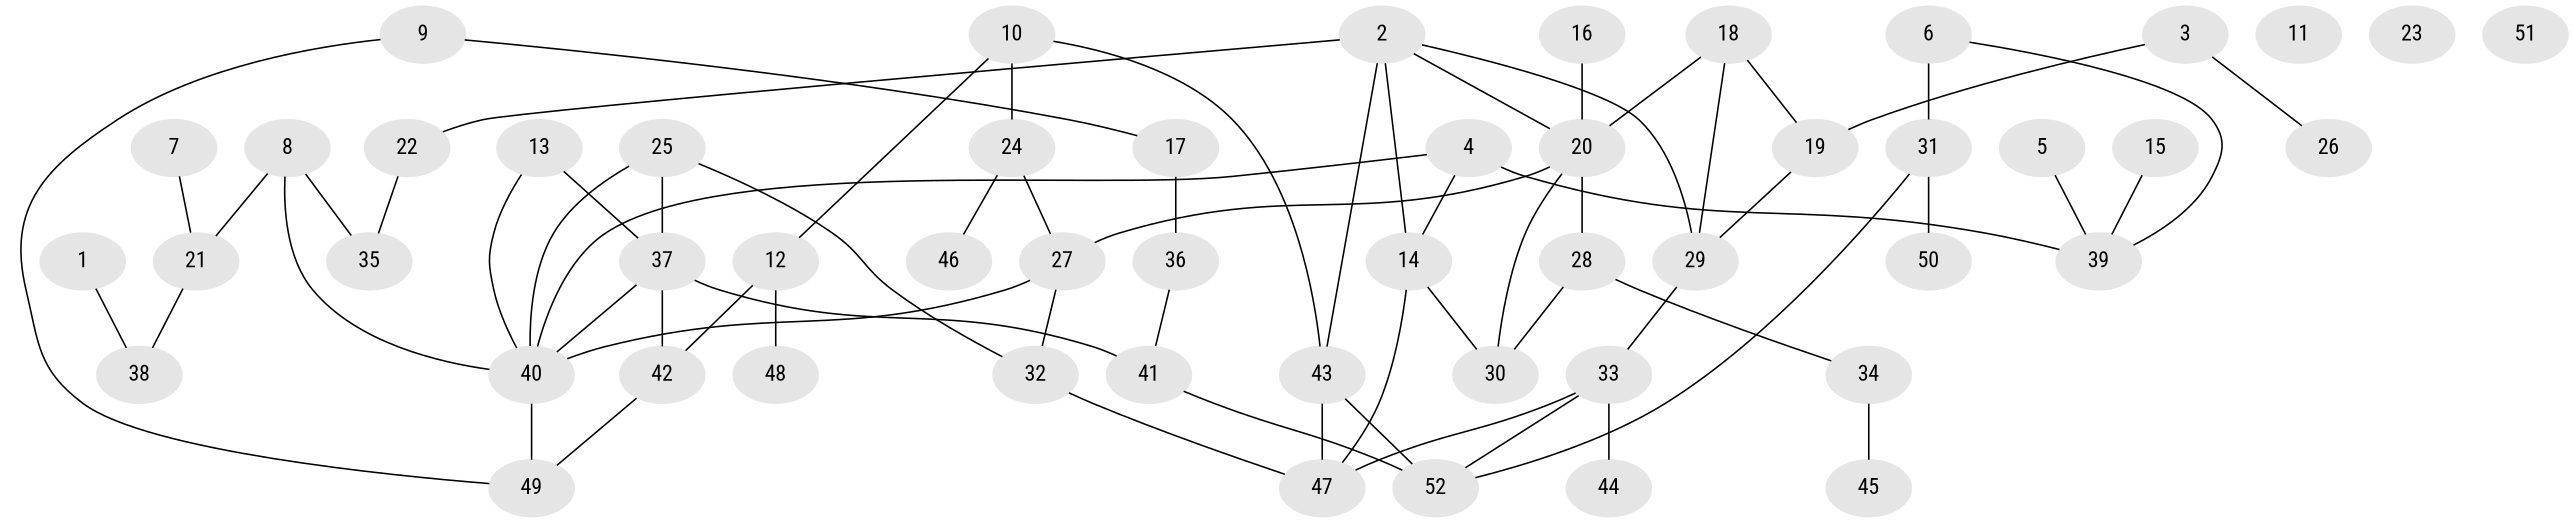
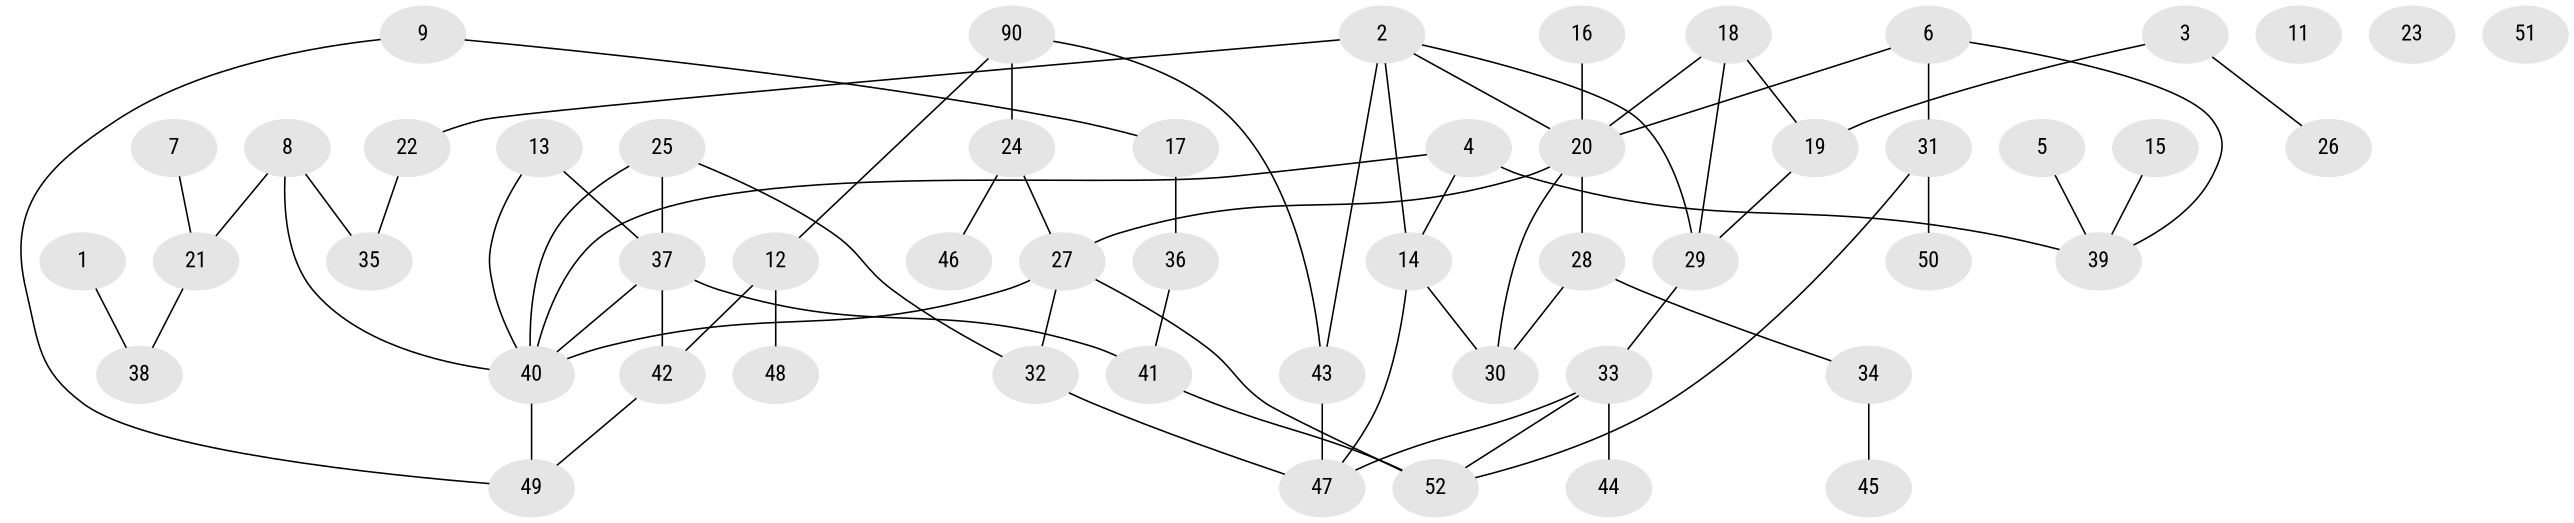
(1012, 35) -> (1012, 35)
none -> (1755, 91)
(1379, 431) -> (1243, 384)
